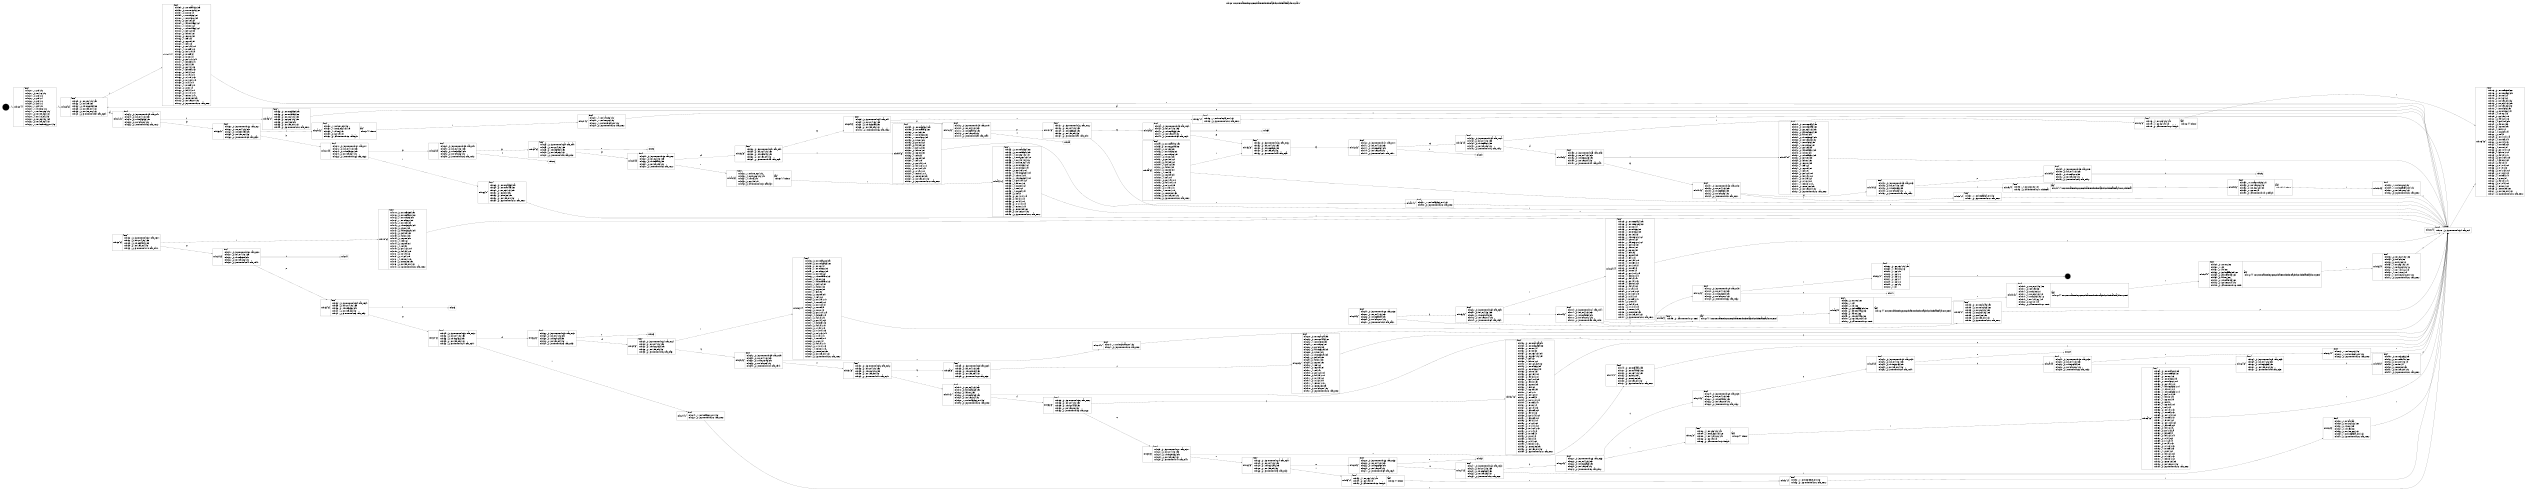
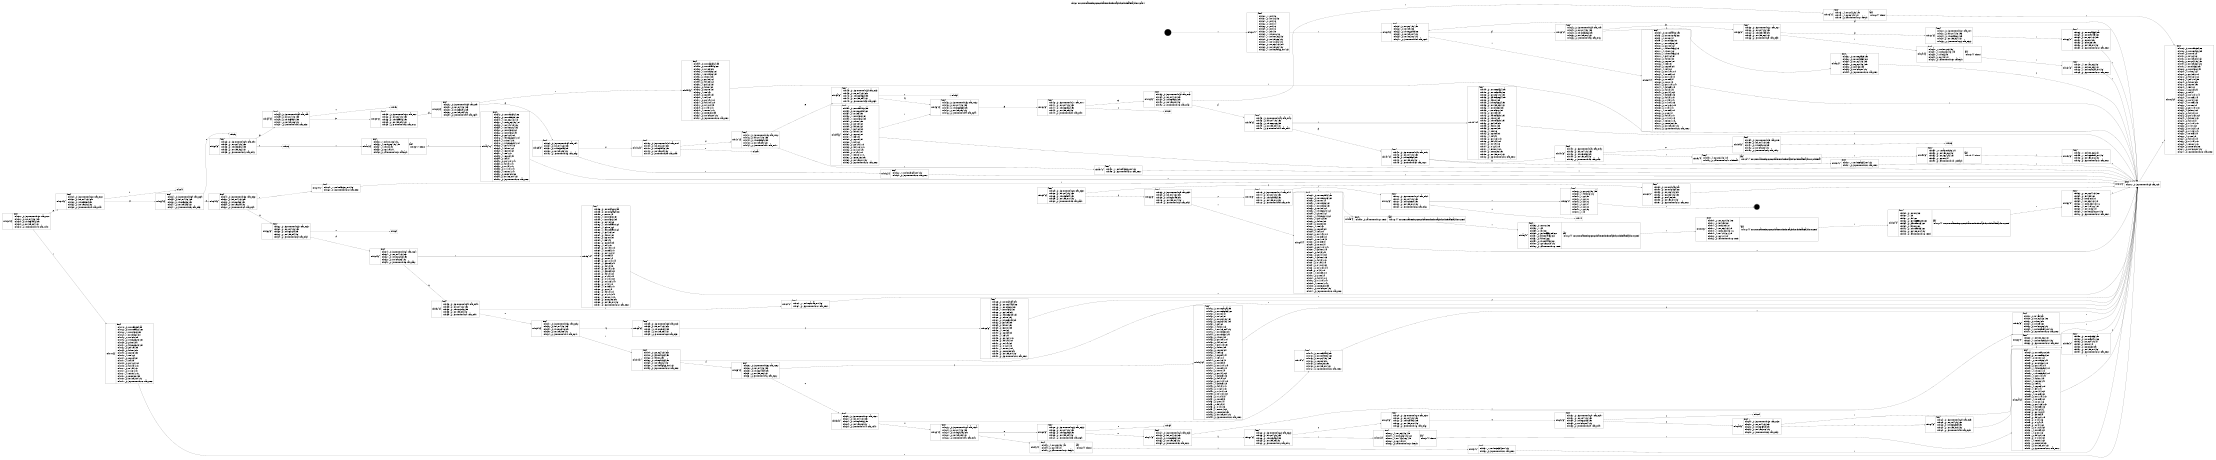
(398, 151) -> none
(700, 169) -> (325, 147)
